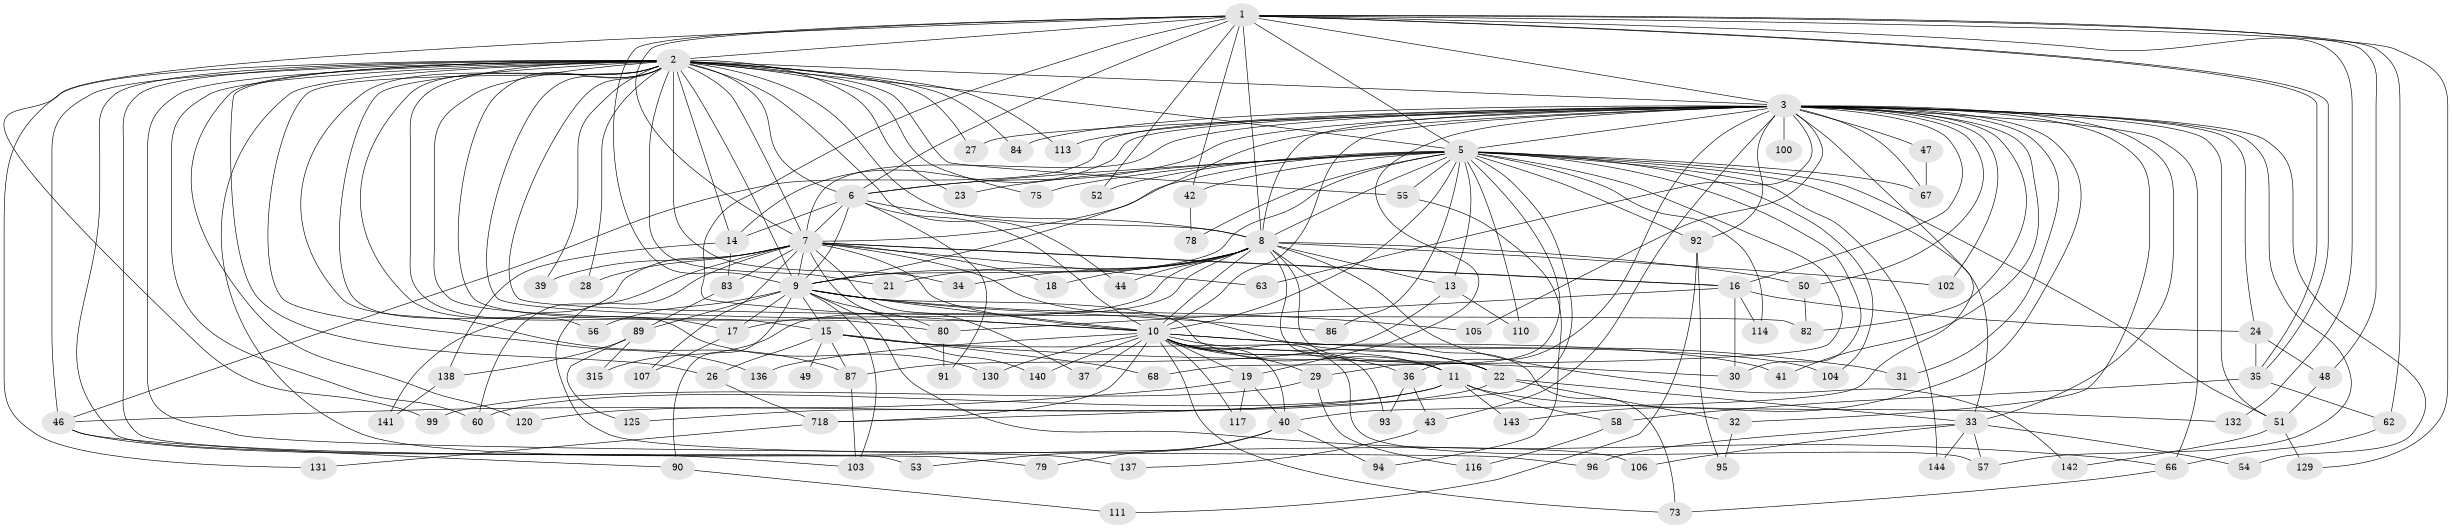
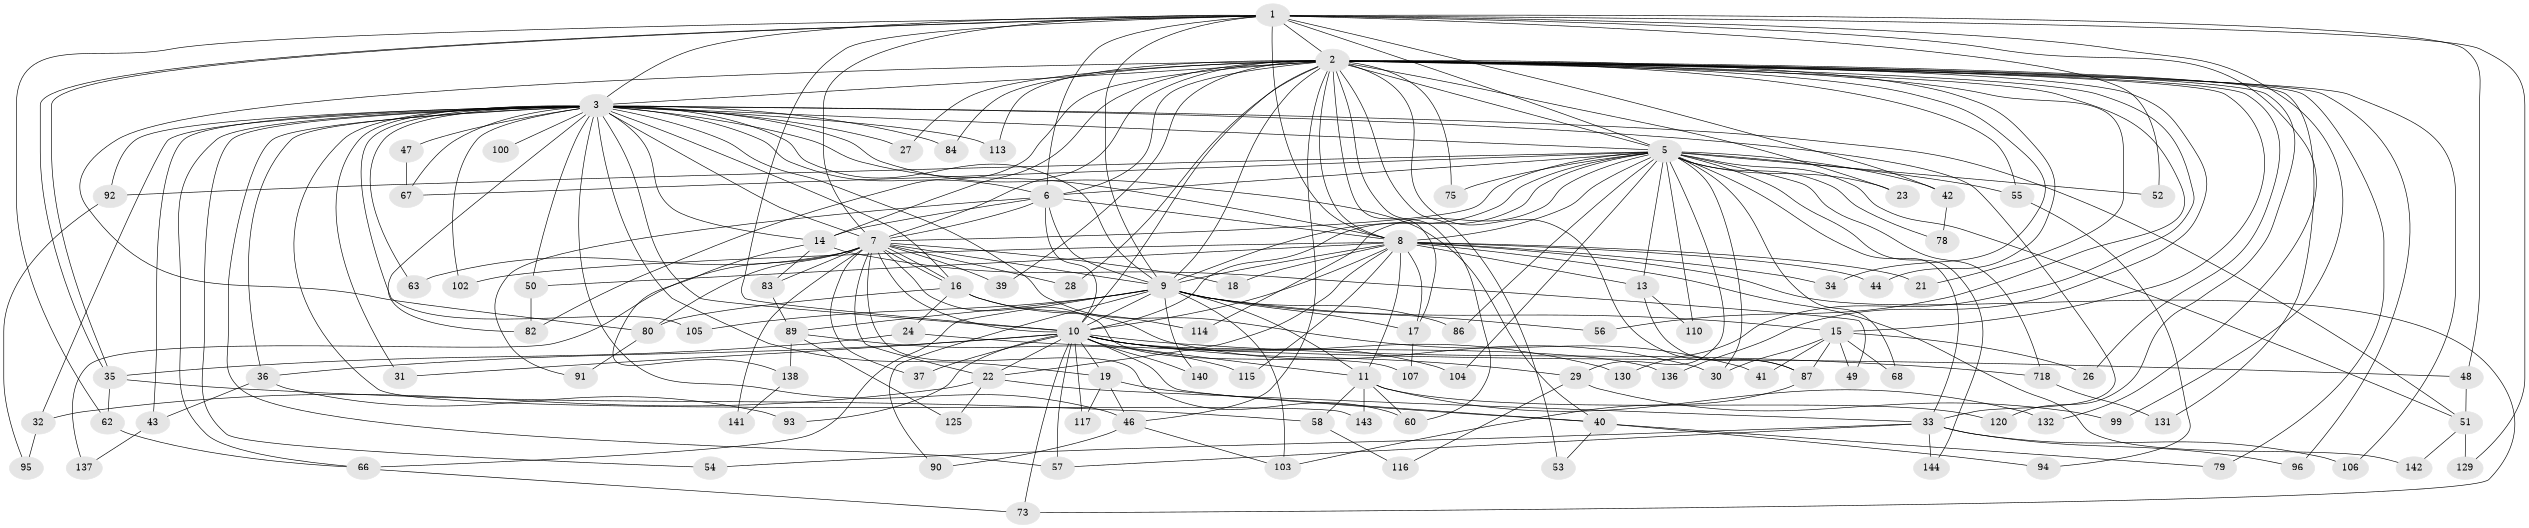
(2217, 135) -> none
none -> (1370, 283)
(595, 378) -> (1247, 378)
(765, 401) -> none
(1118, 513) -> none
